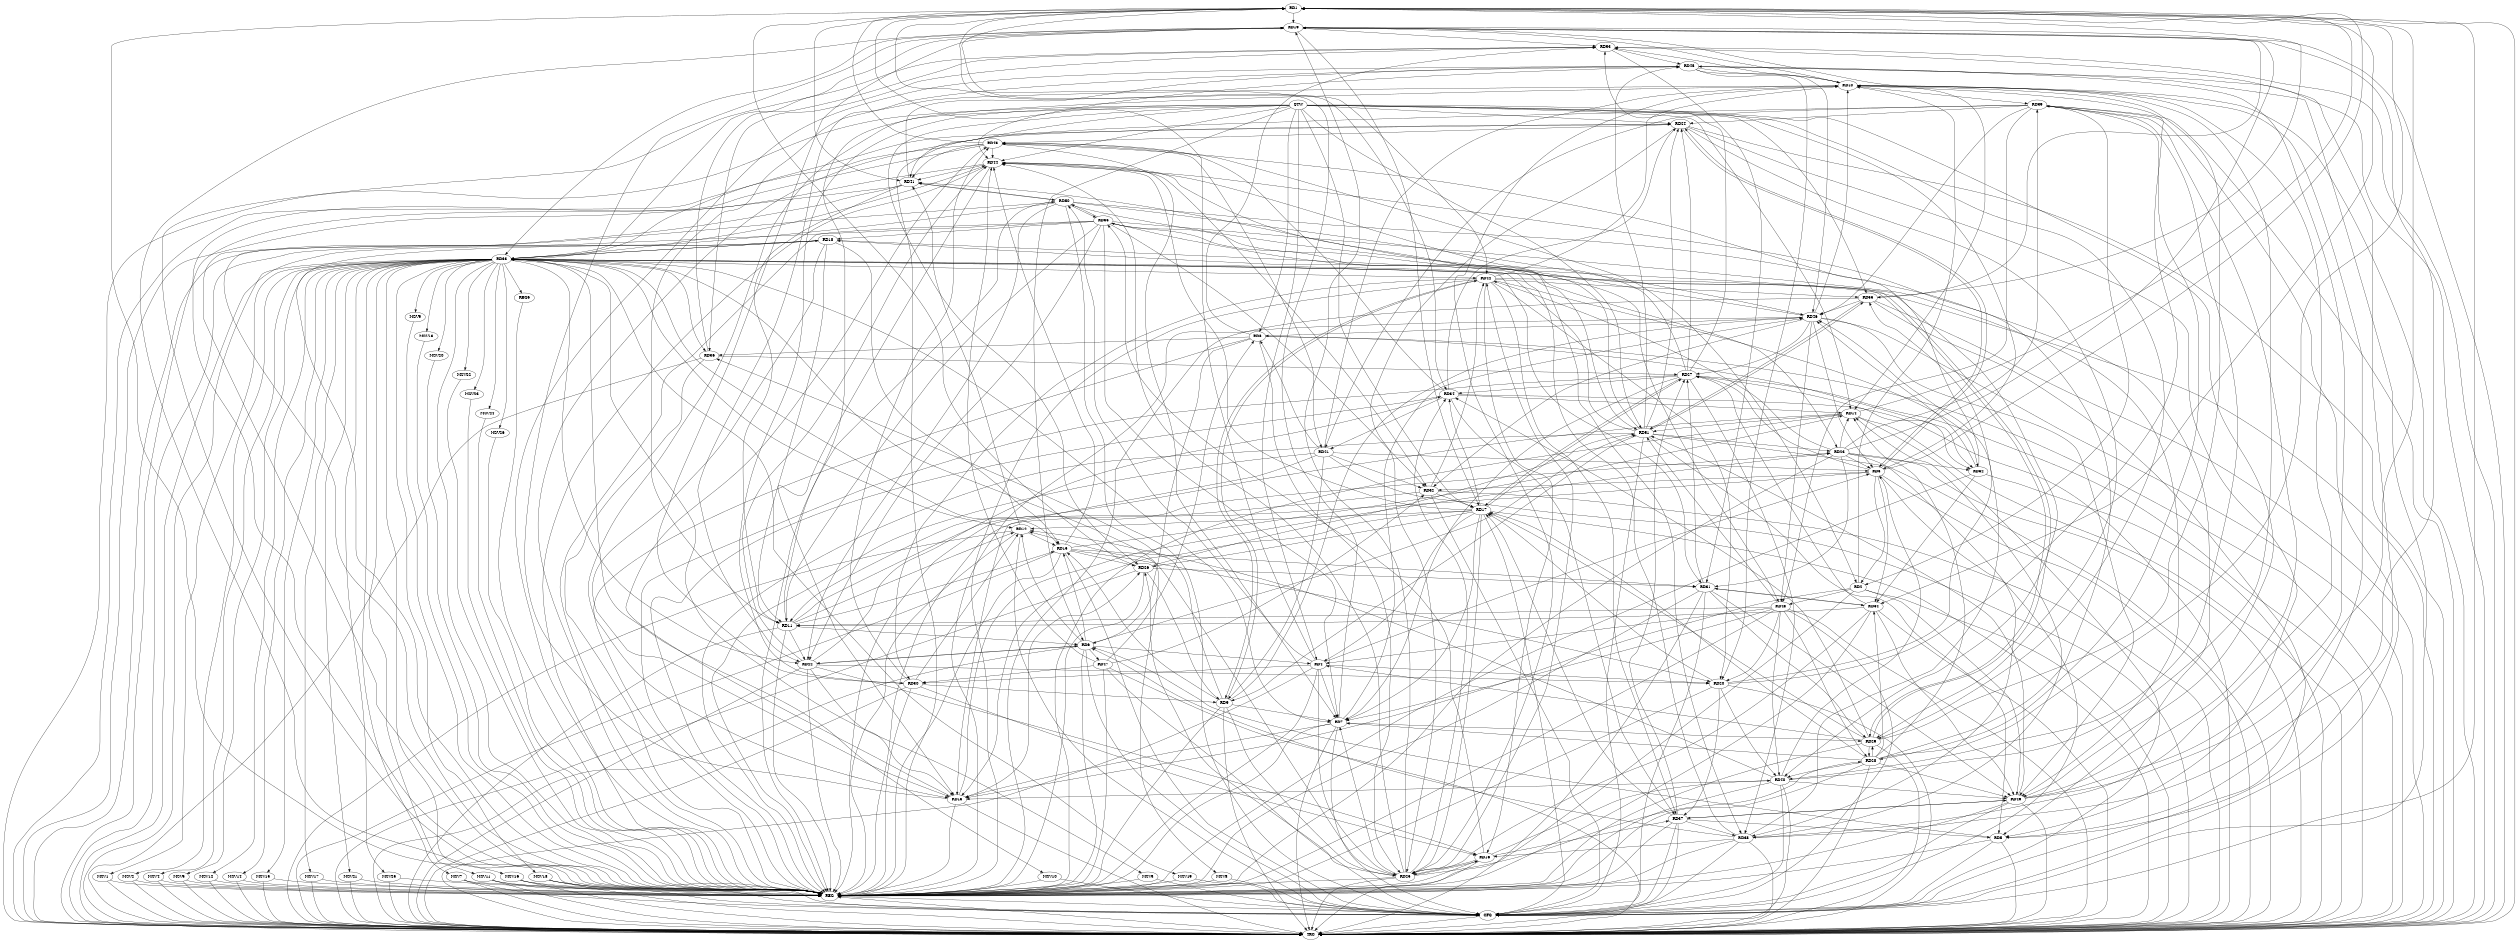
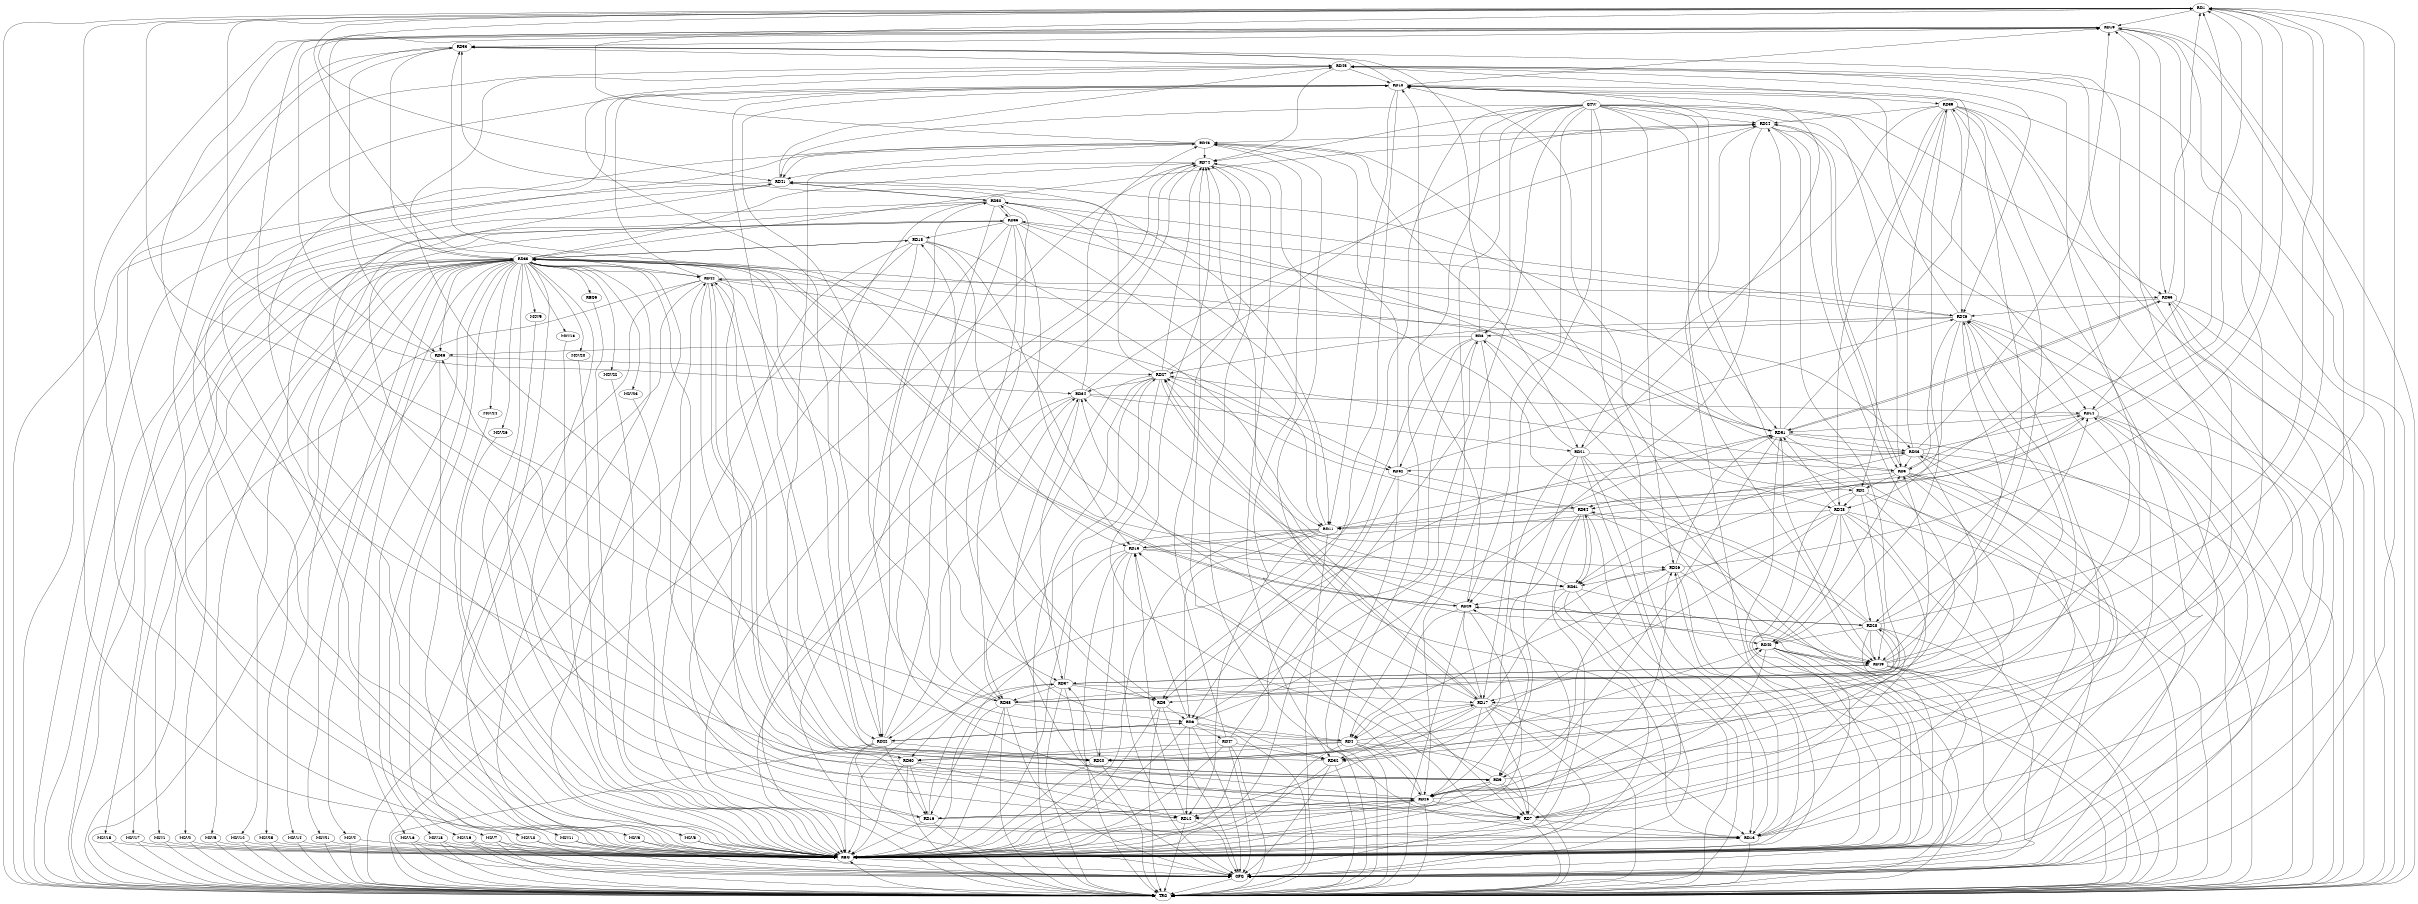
(993, 163) -> (1205, 163)
(1450, 499) -> (1413, 732)
(752, 924) -> (653, 886)
